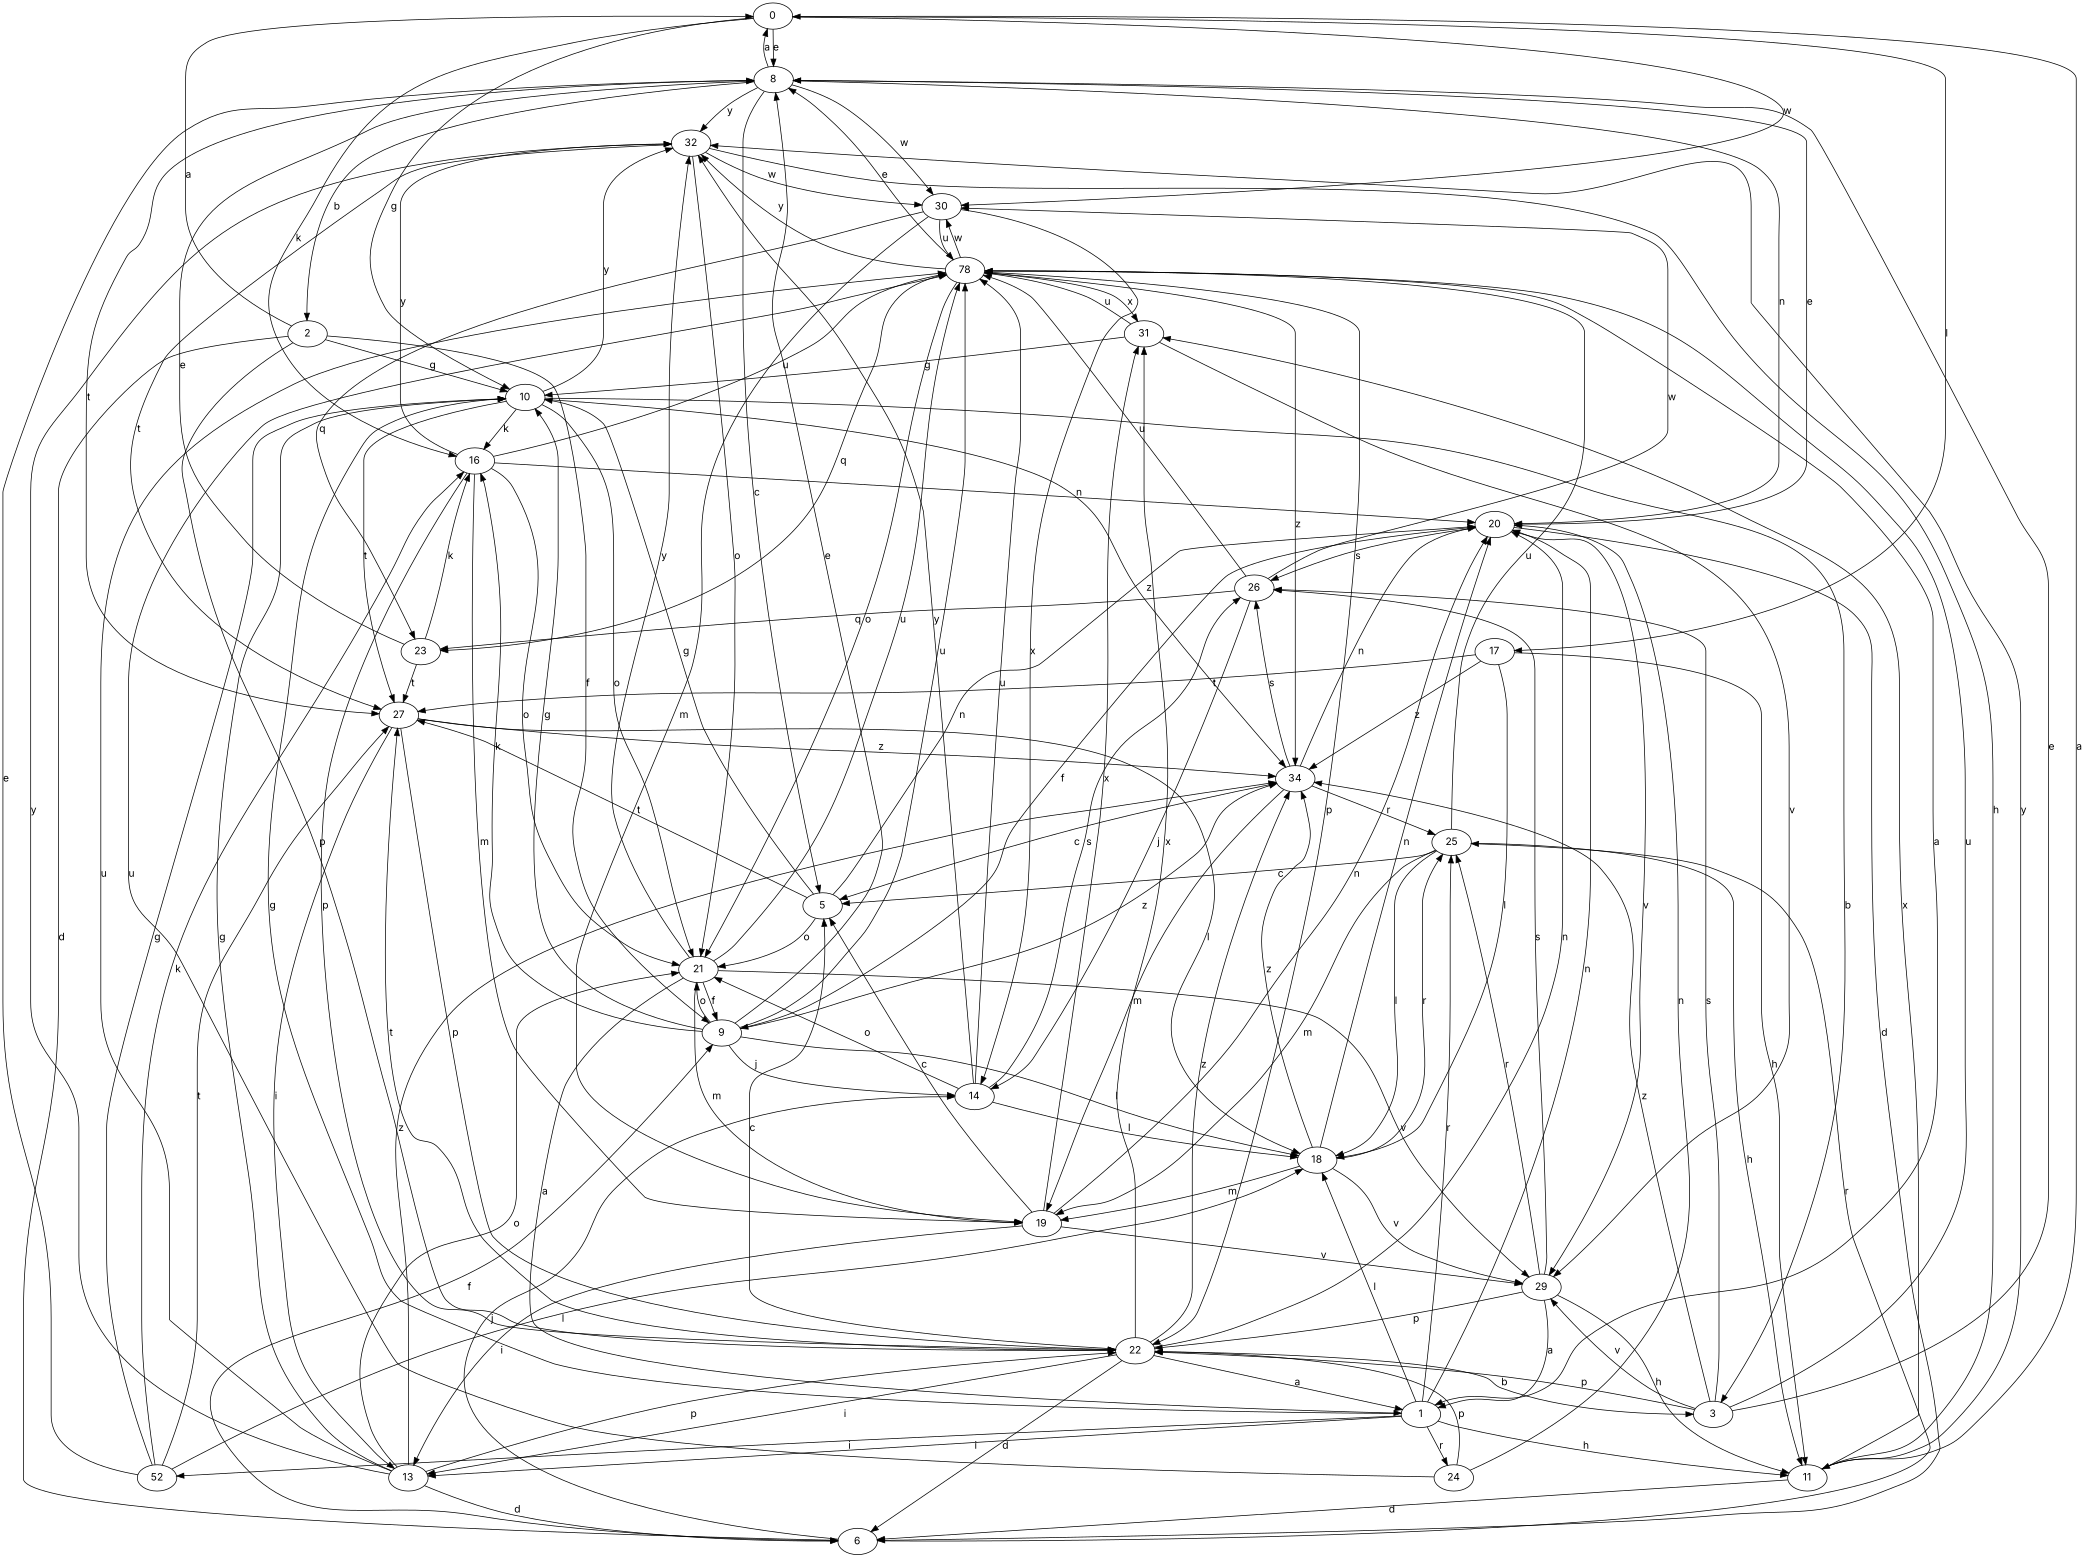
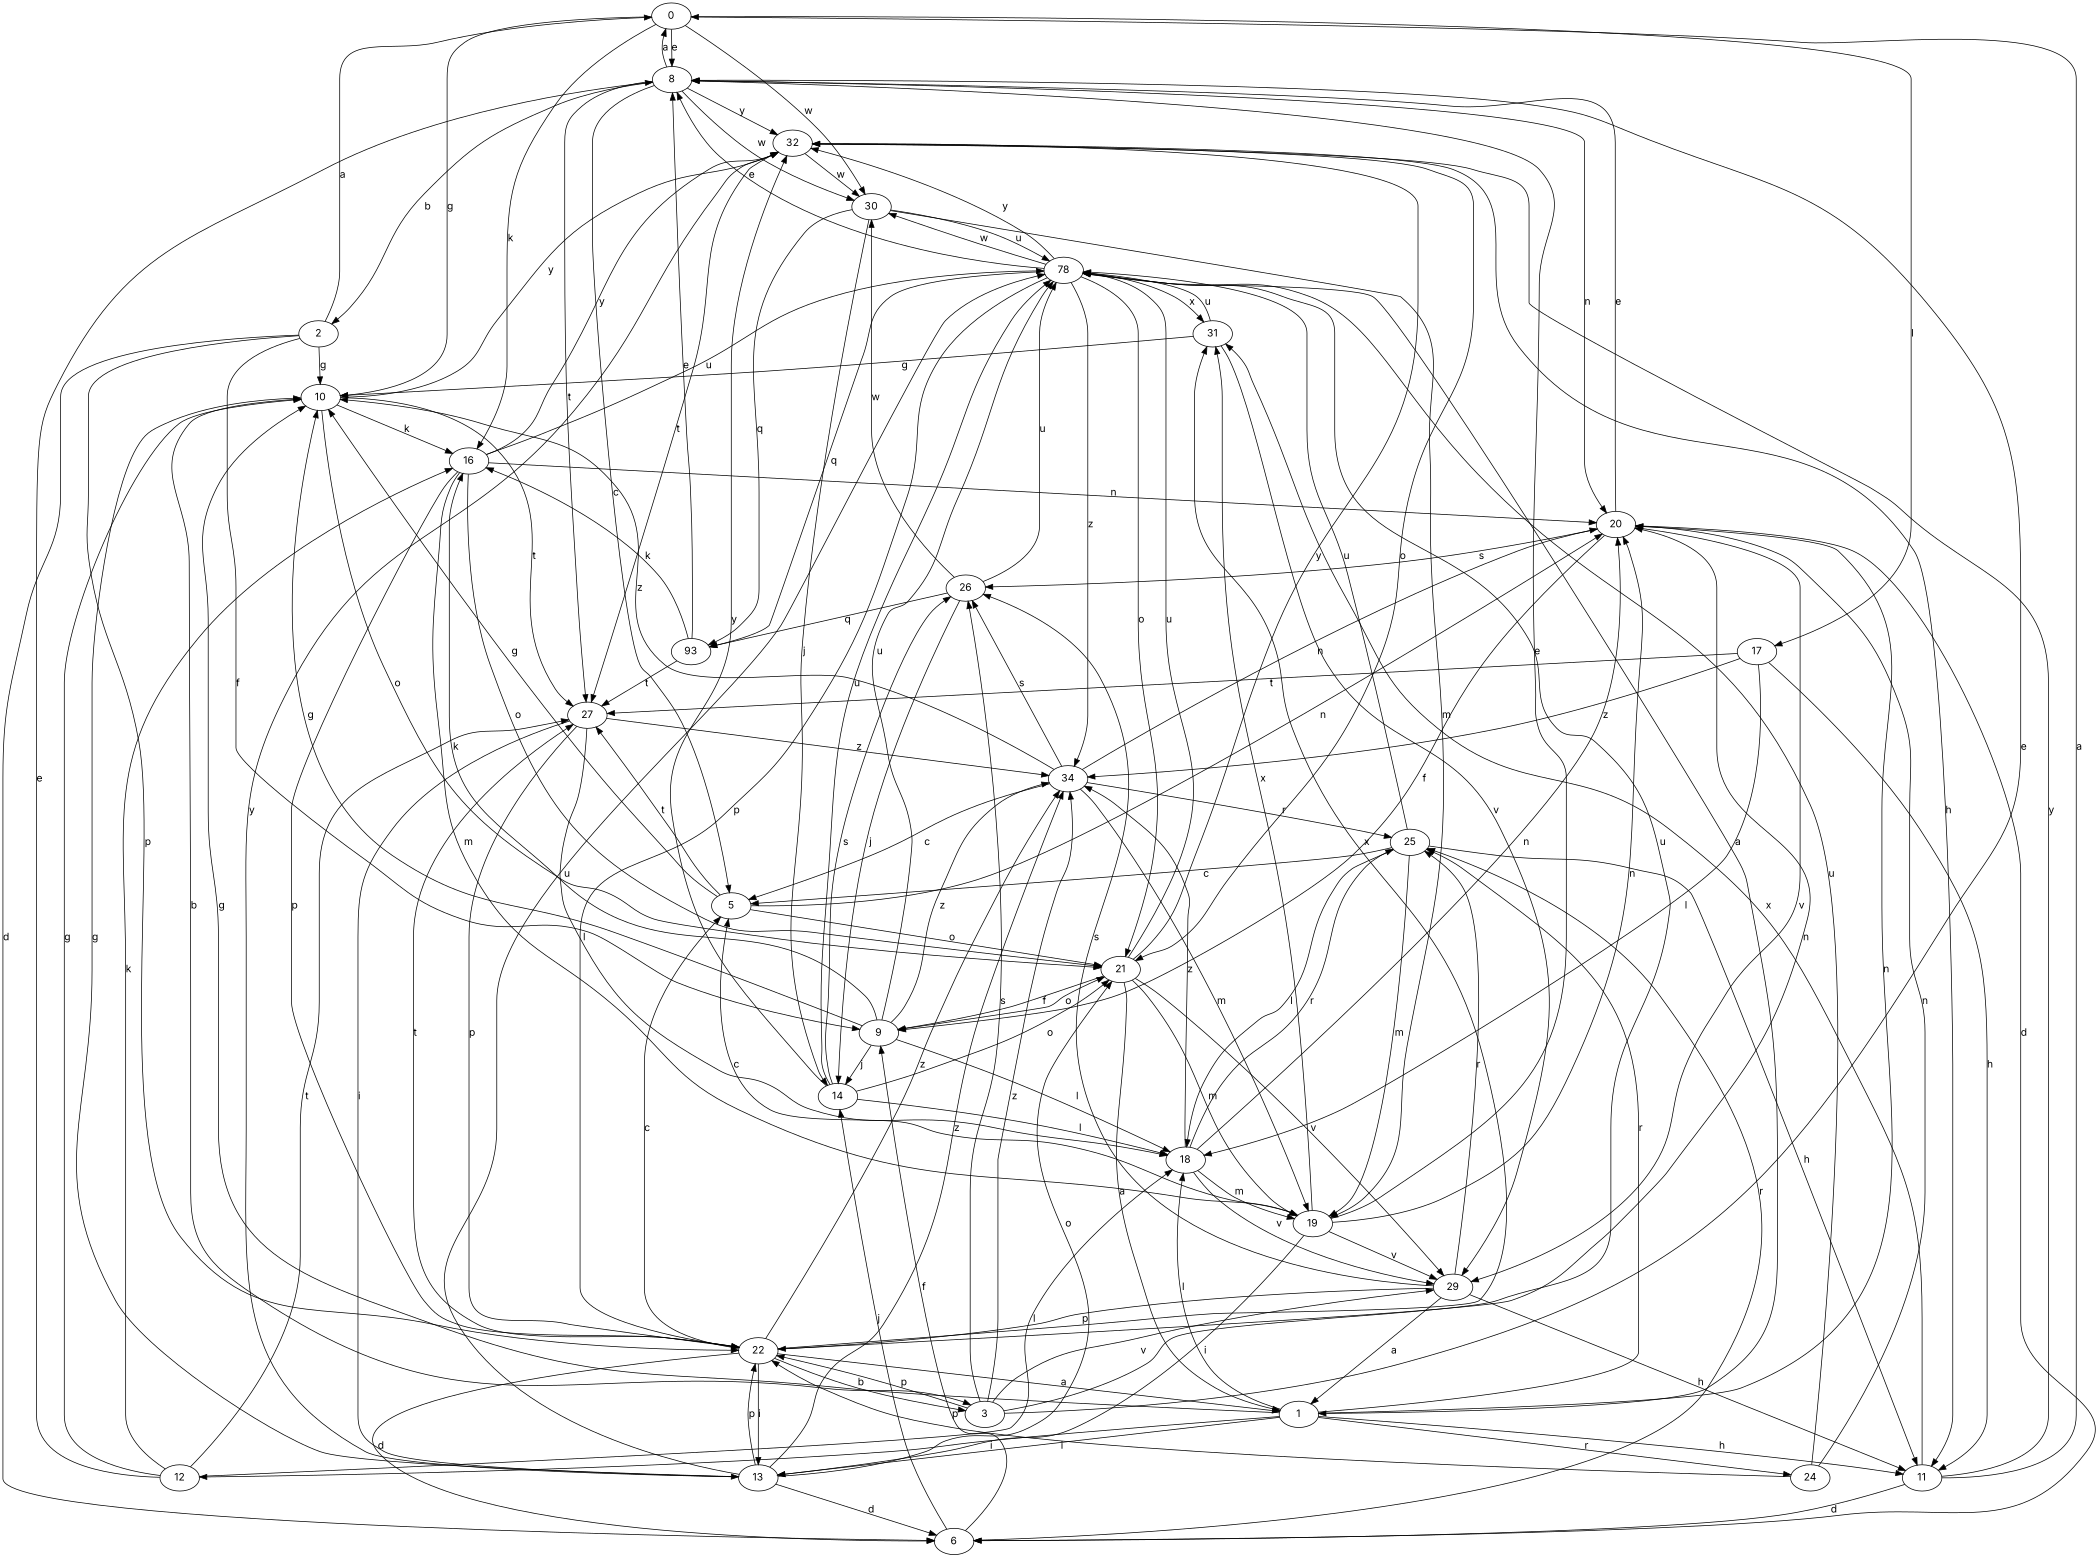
(980, 457) -> (644, 638)
(831, 590) -> (1539, 327)
(421, 652) -> (691, 652)
(1033, 652) -> (804, 652)
(157, 1478) -> (180, 1478)
